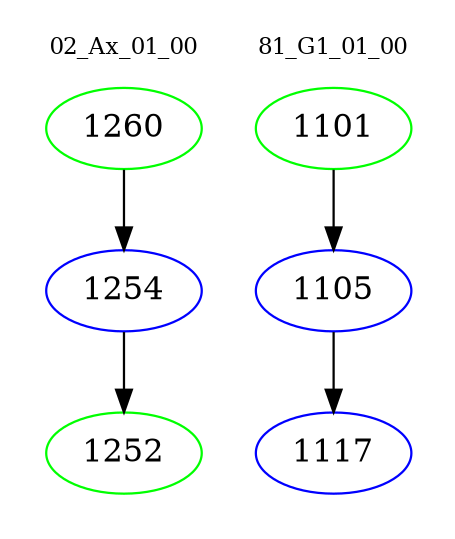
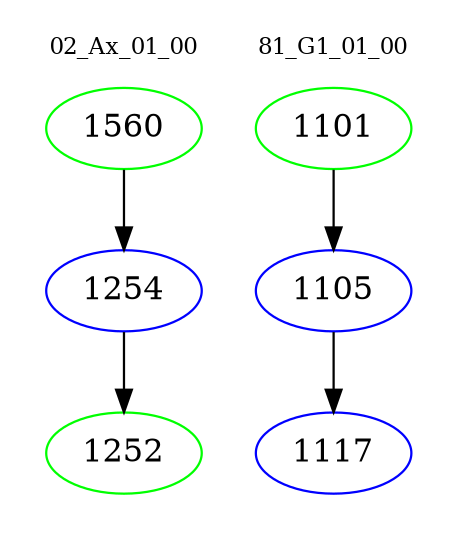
(124, 128) -> (124, 128)
